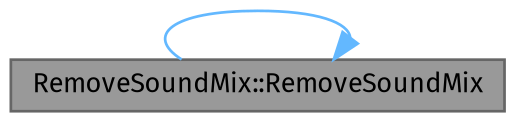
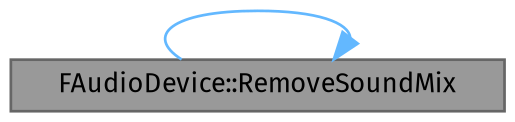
(258, 85) -> (258, 85)
